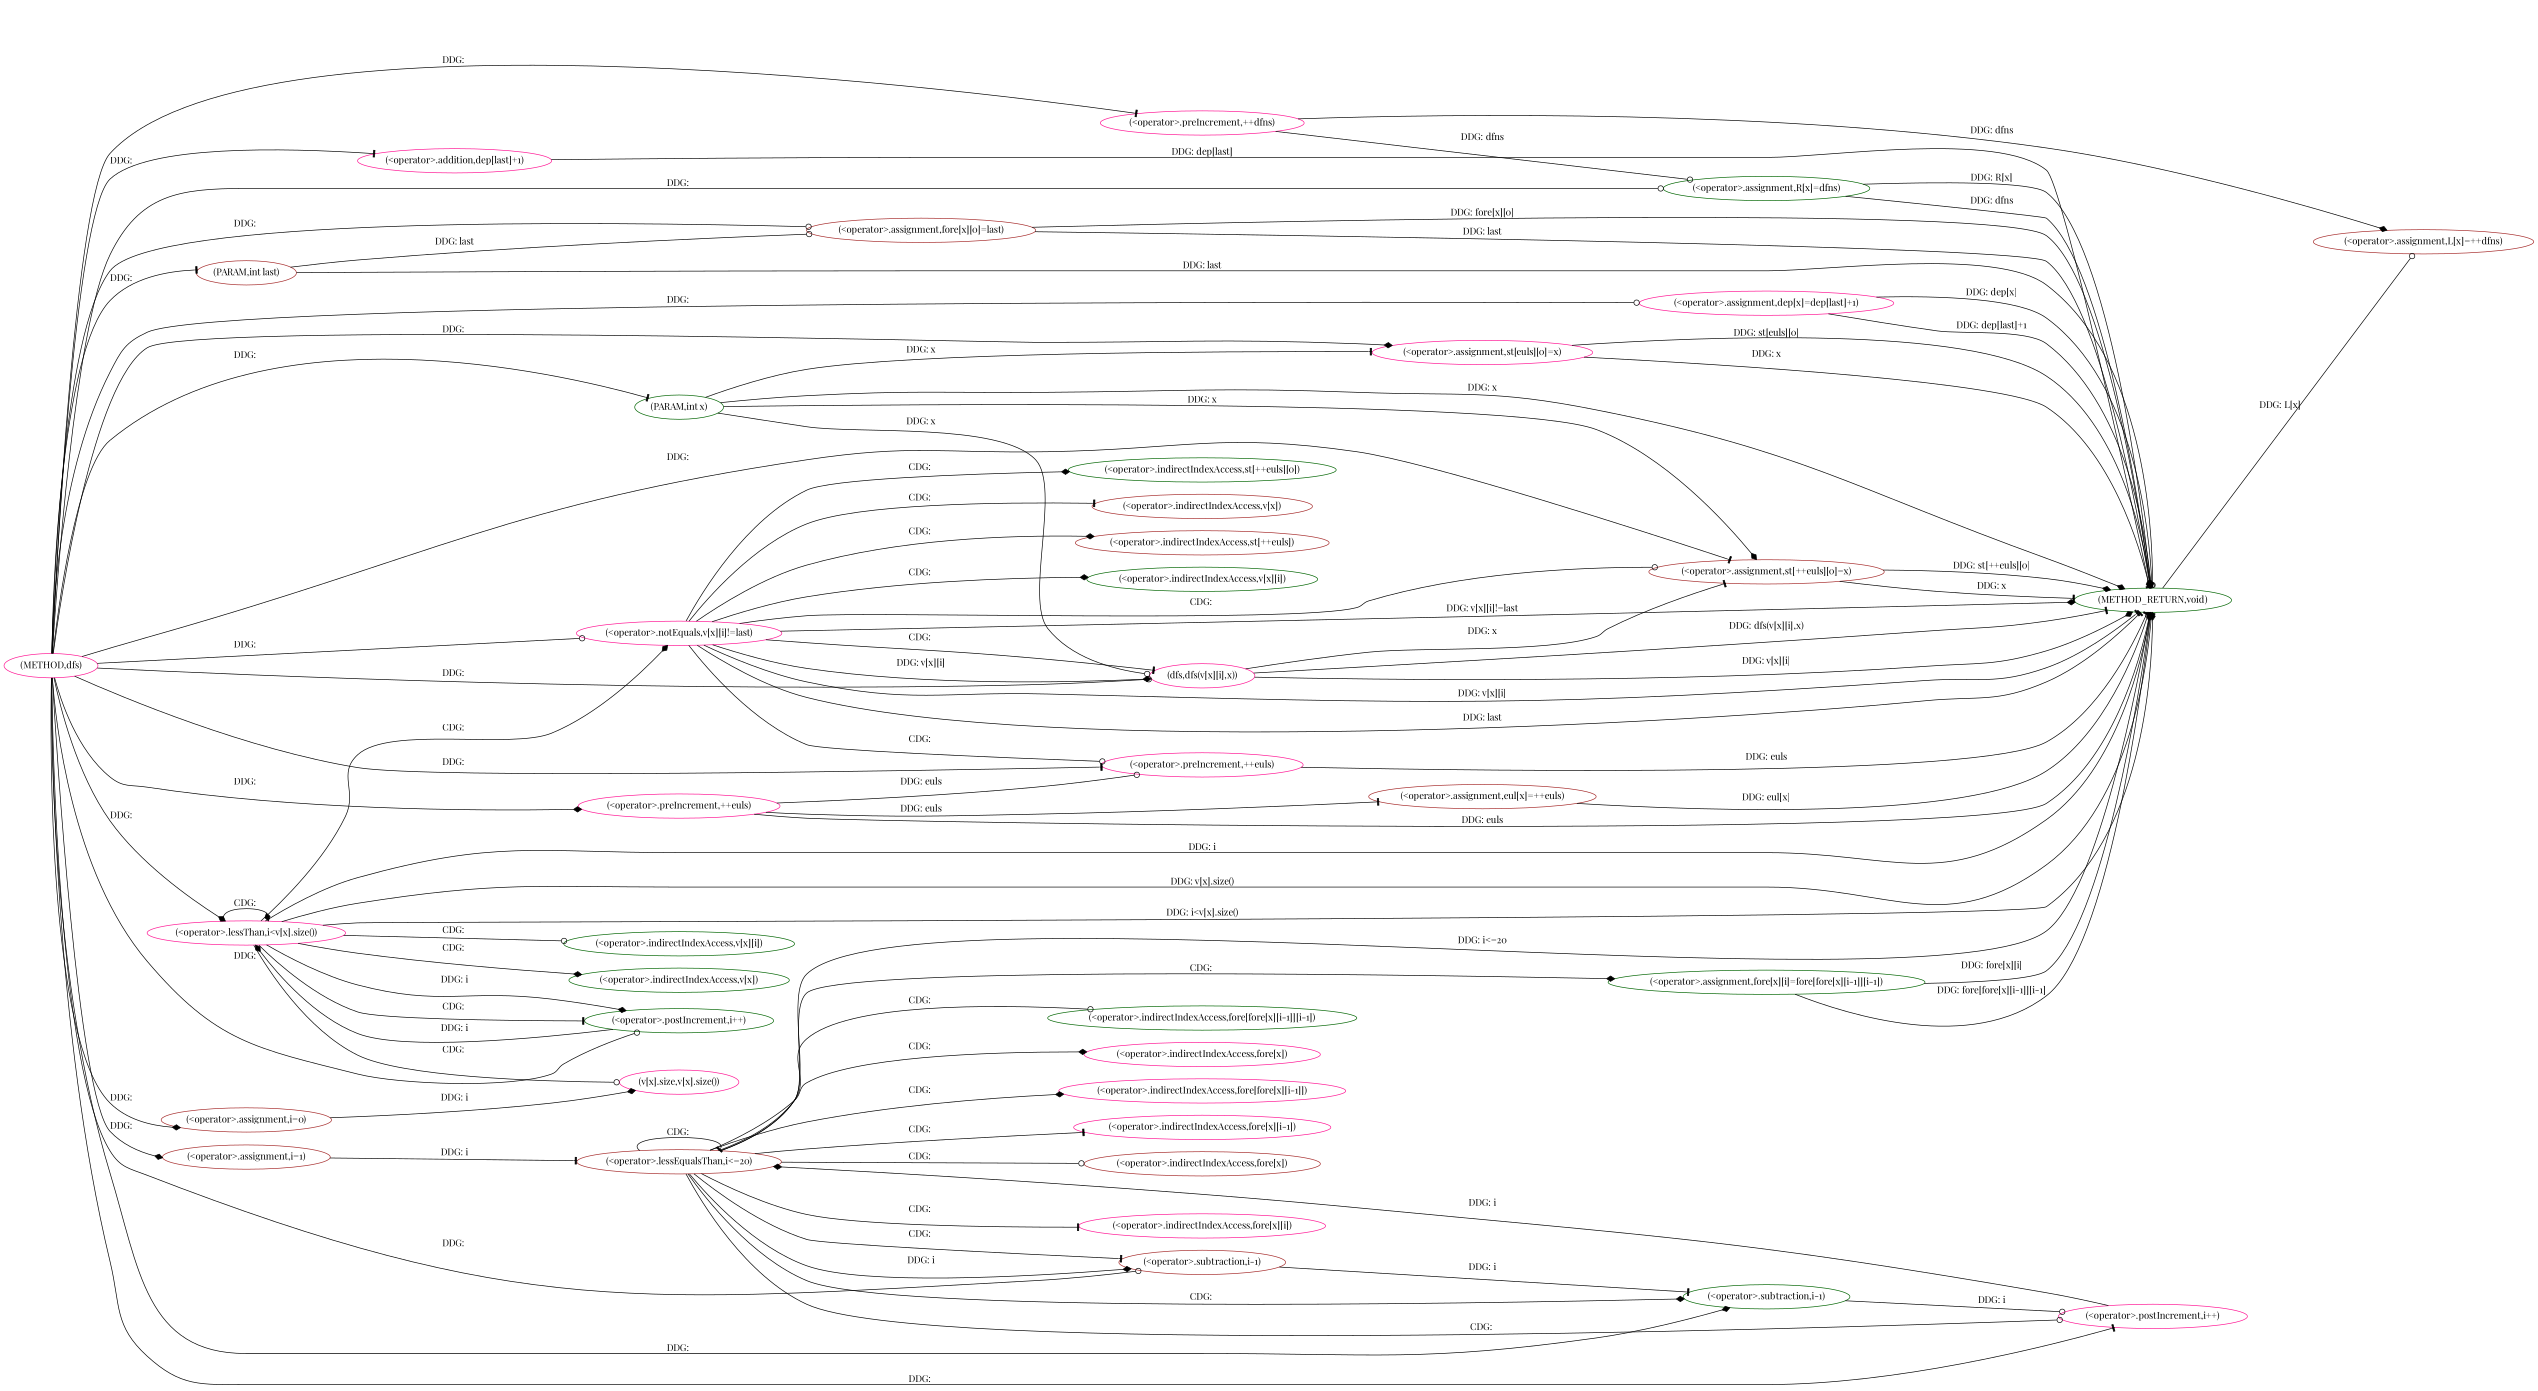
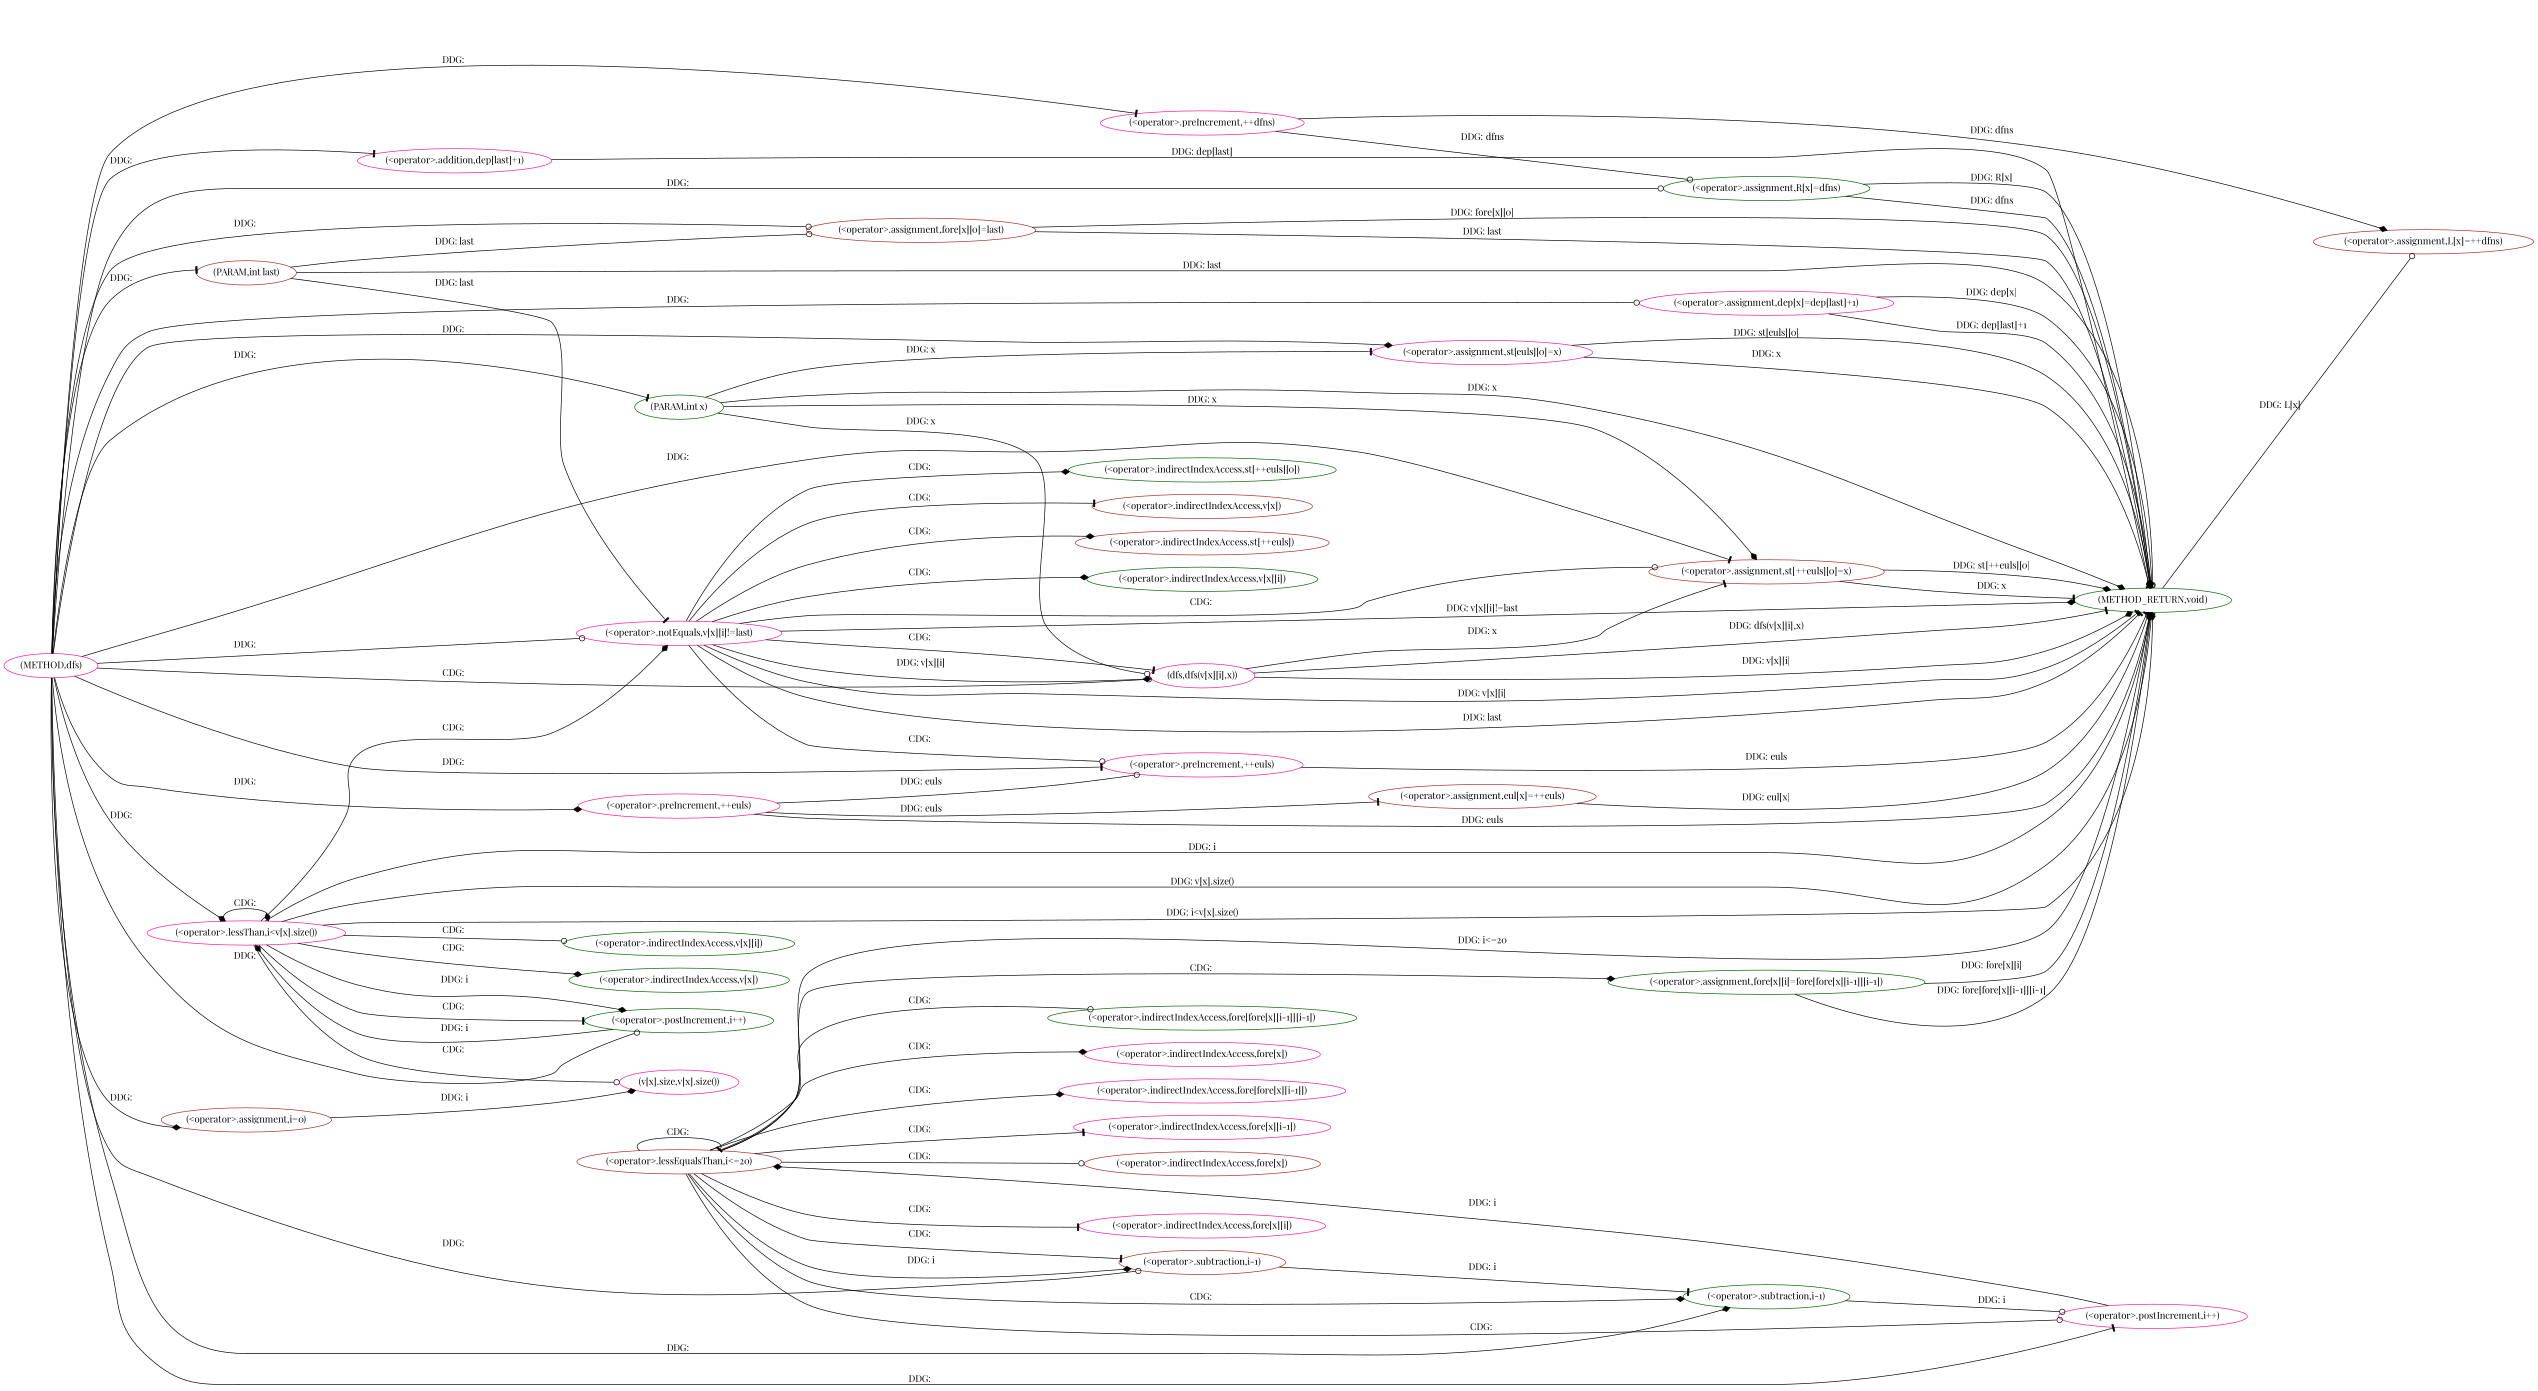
none -> (561, 353)
(455, 673) -> (455, 673)
(246, 1157) -> none
